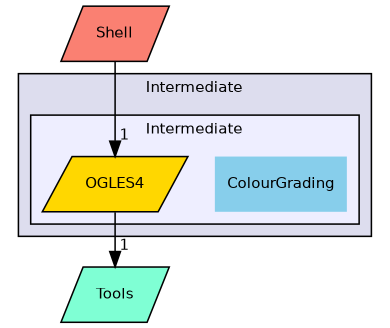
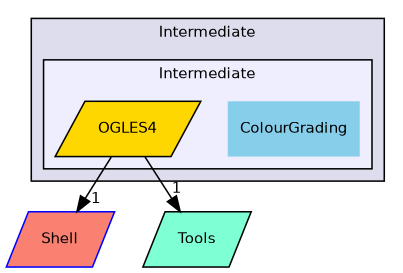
(115, 34) -> (60, 239)
(115, 101) -> (98, 178)
